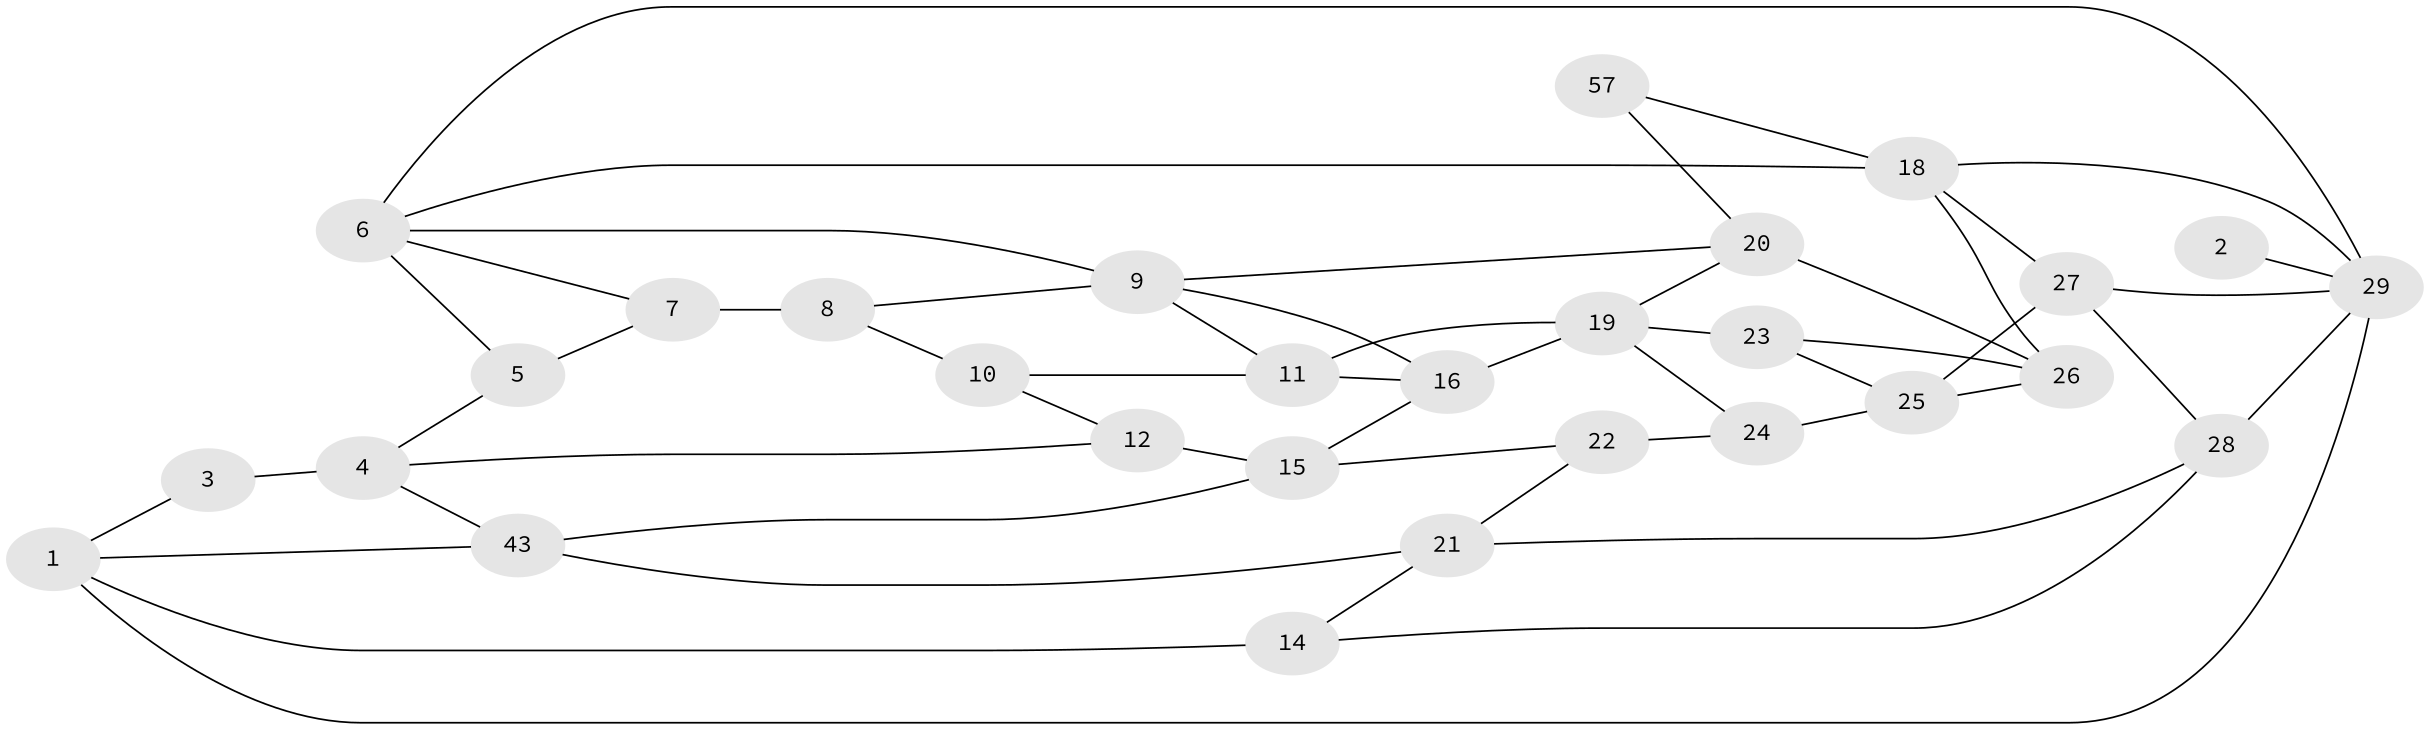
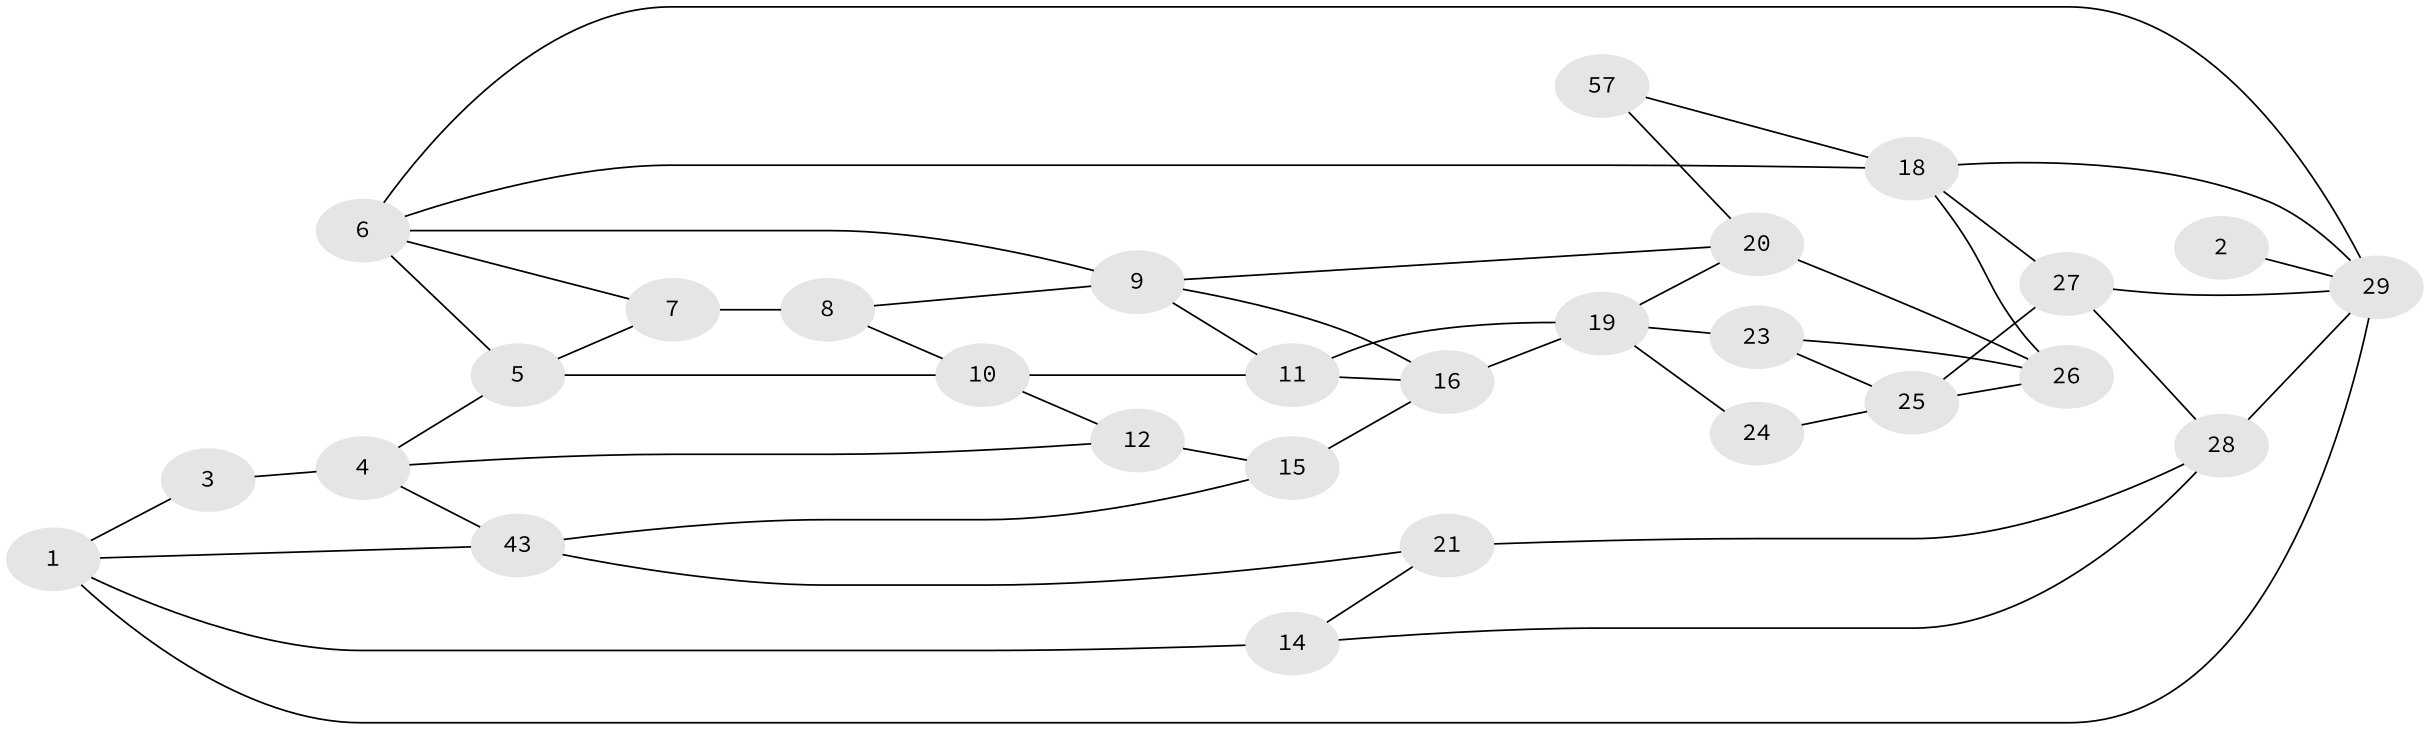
none -> (750, 375)
(1602, 442) -> none
